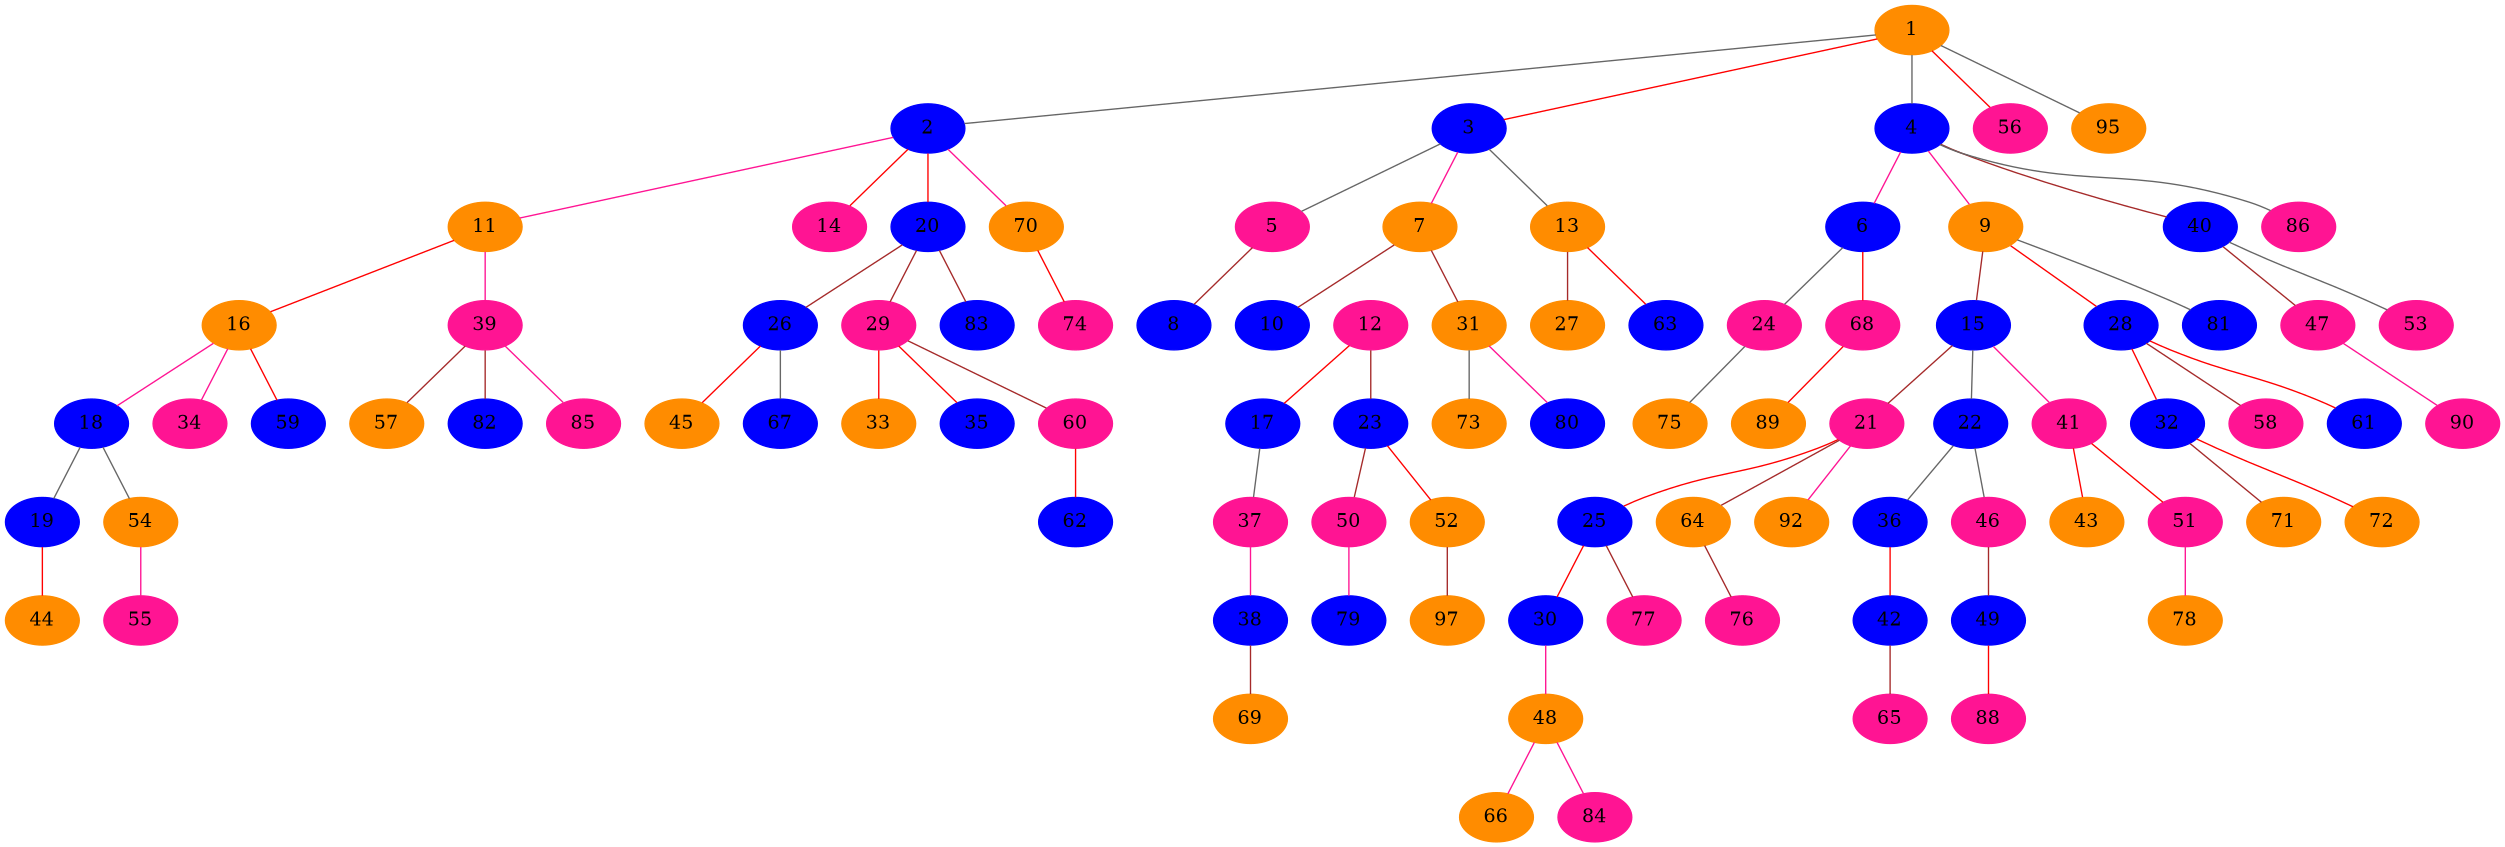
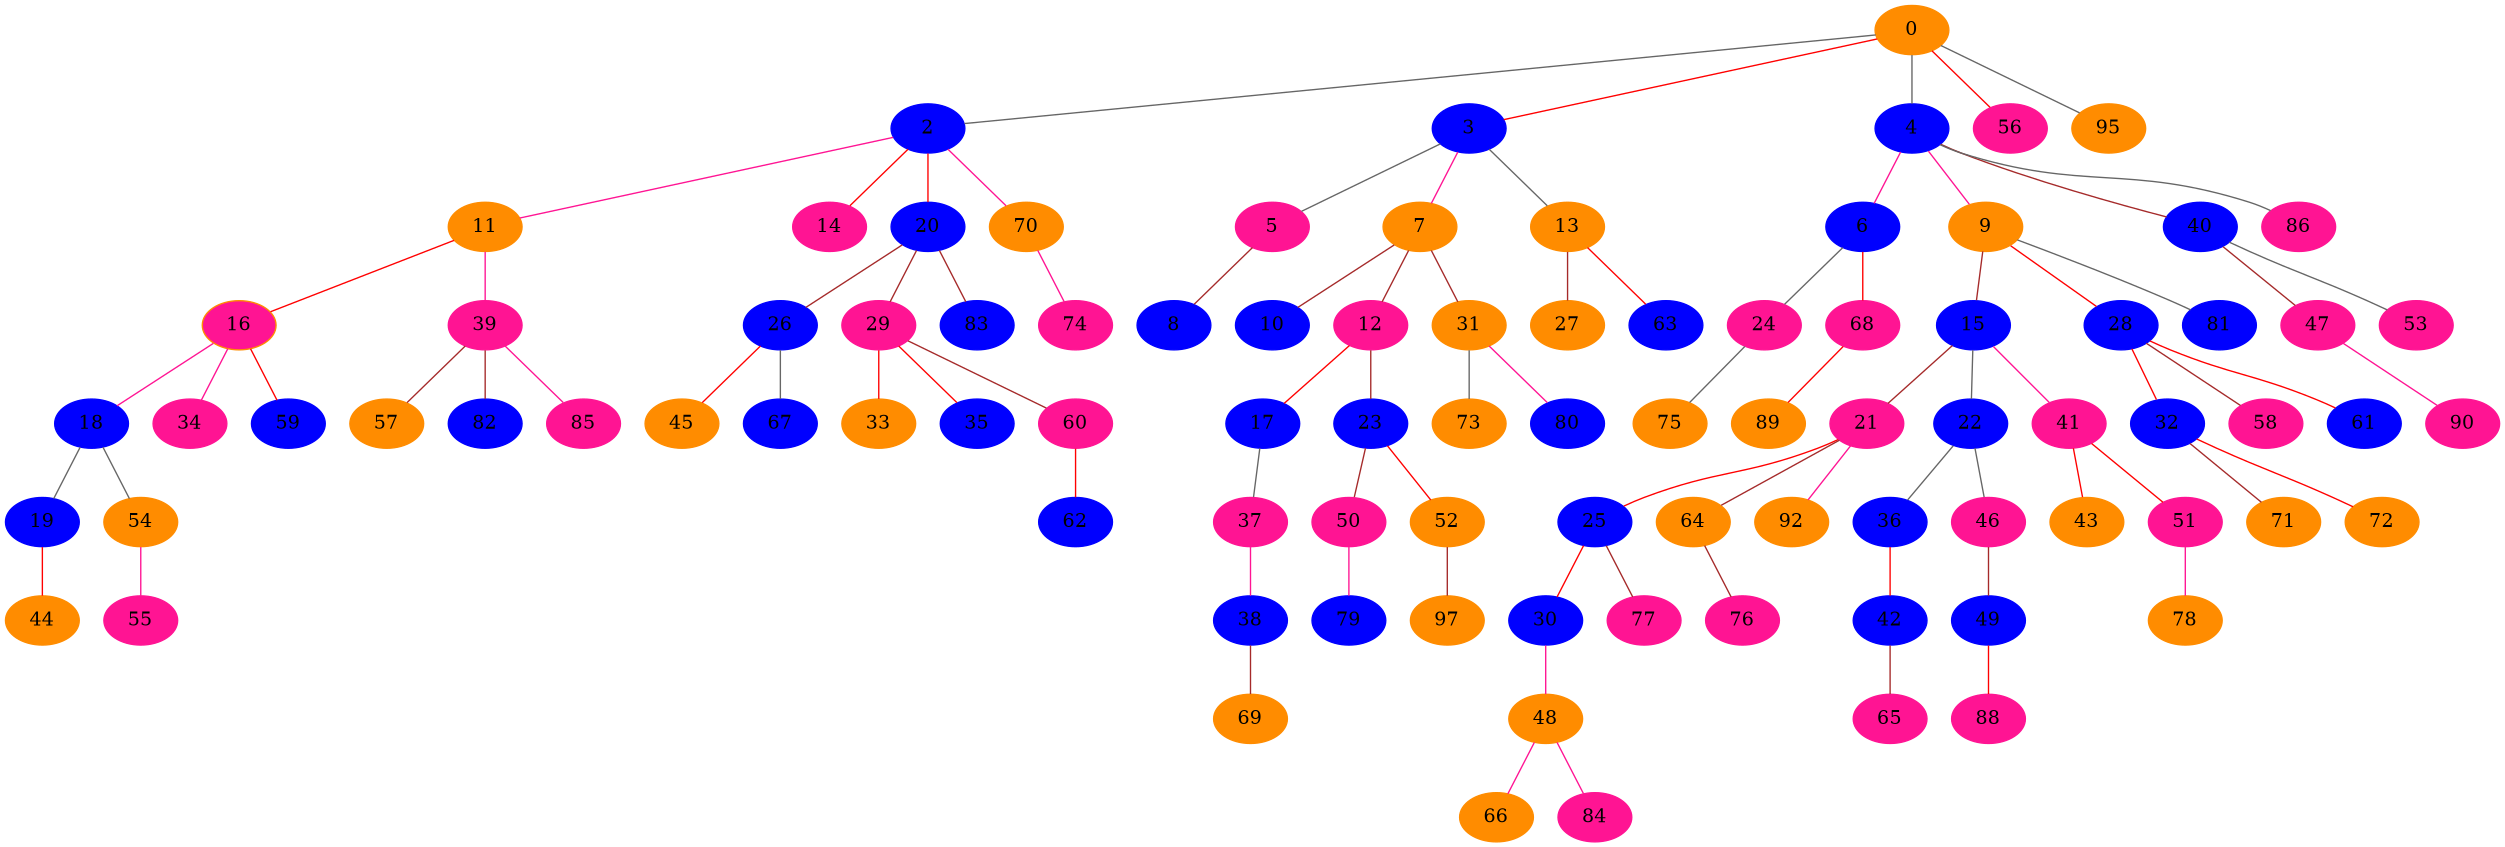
(1912, 30) -> (1912, 30)
(1051, 276) -> (1051, 276)
none -> (1395, 276)
(239, 325) -> (239, 325)
